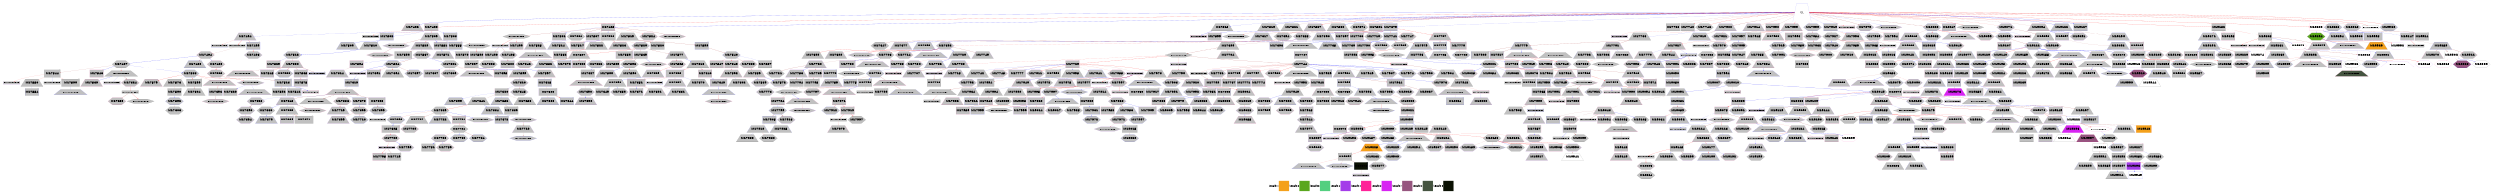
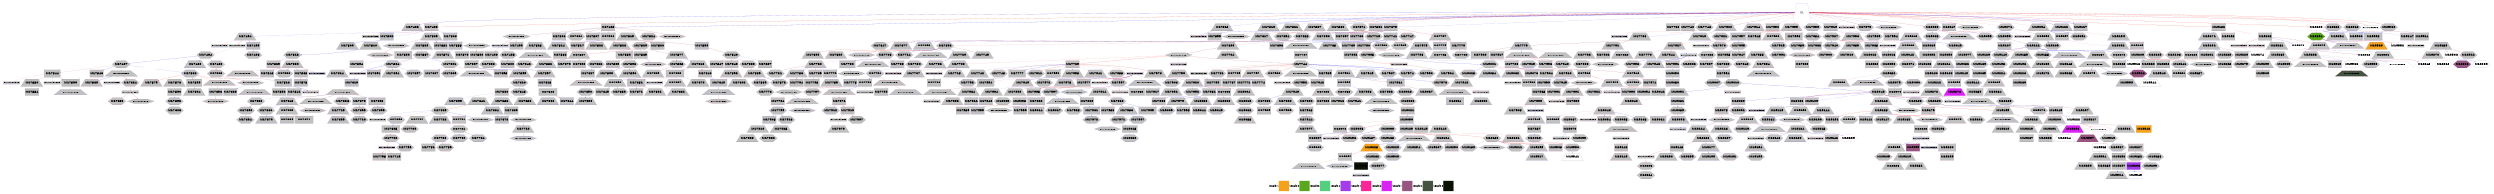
(1913, 148) -> (1913, 148)
